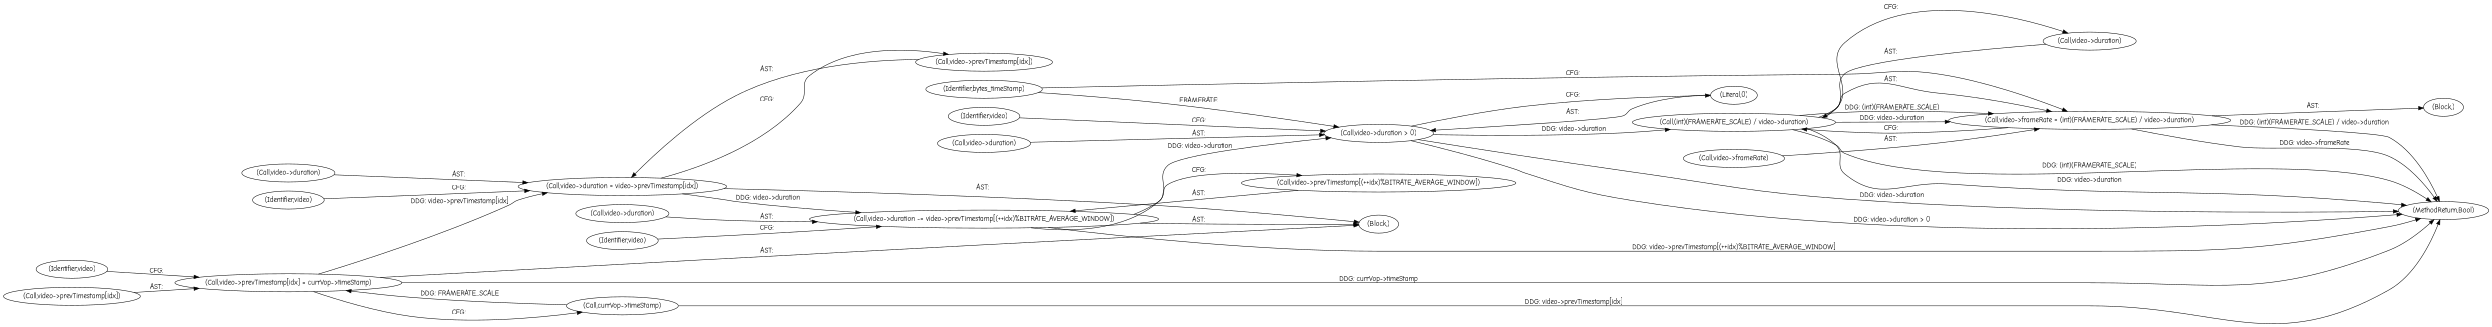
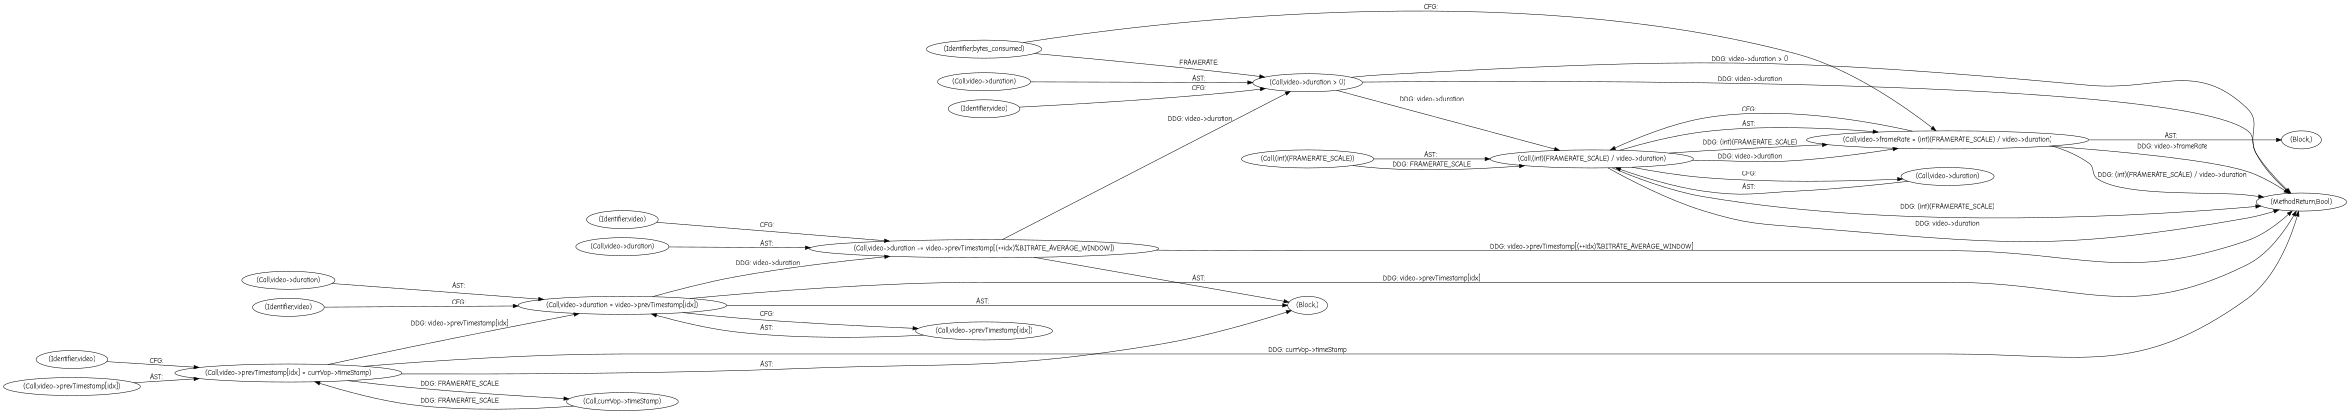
(984, 89) -> (984, 49)
(1734, 95) -> none
(1734, 158) -> none
none -> (1308, 159)
(1379, 183) -> none
(1579, 306) -> (1506, 282)
(460, 313) -> (460, 384)
